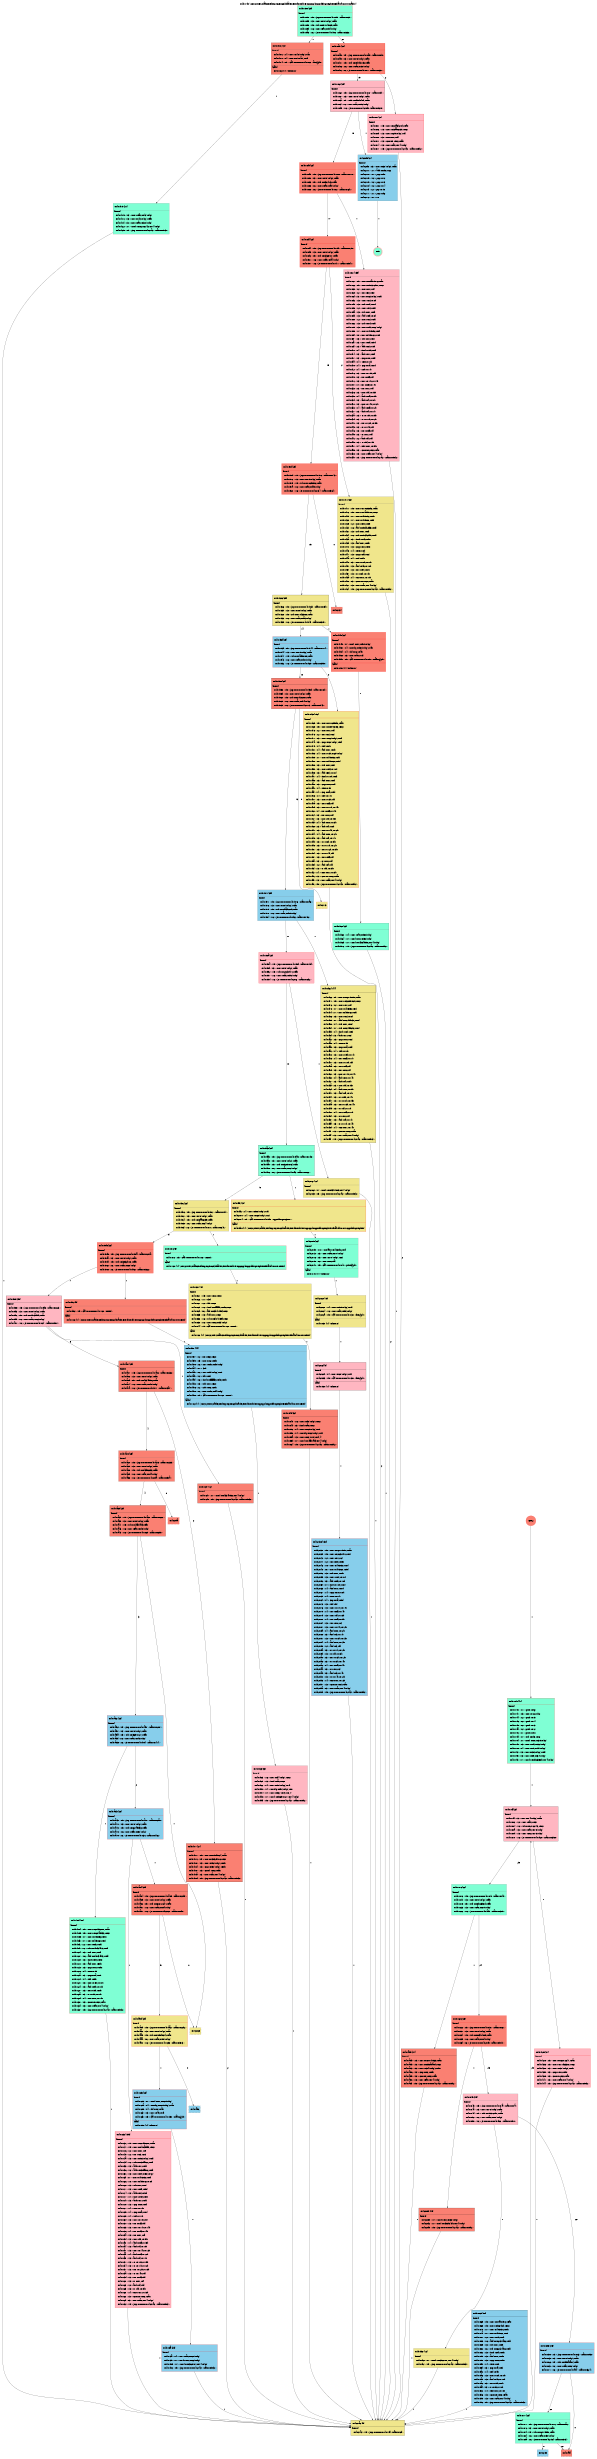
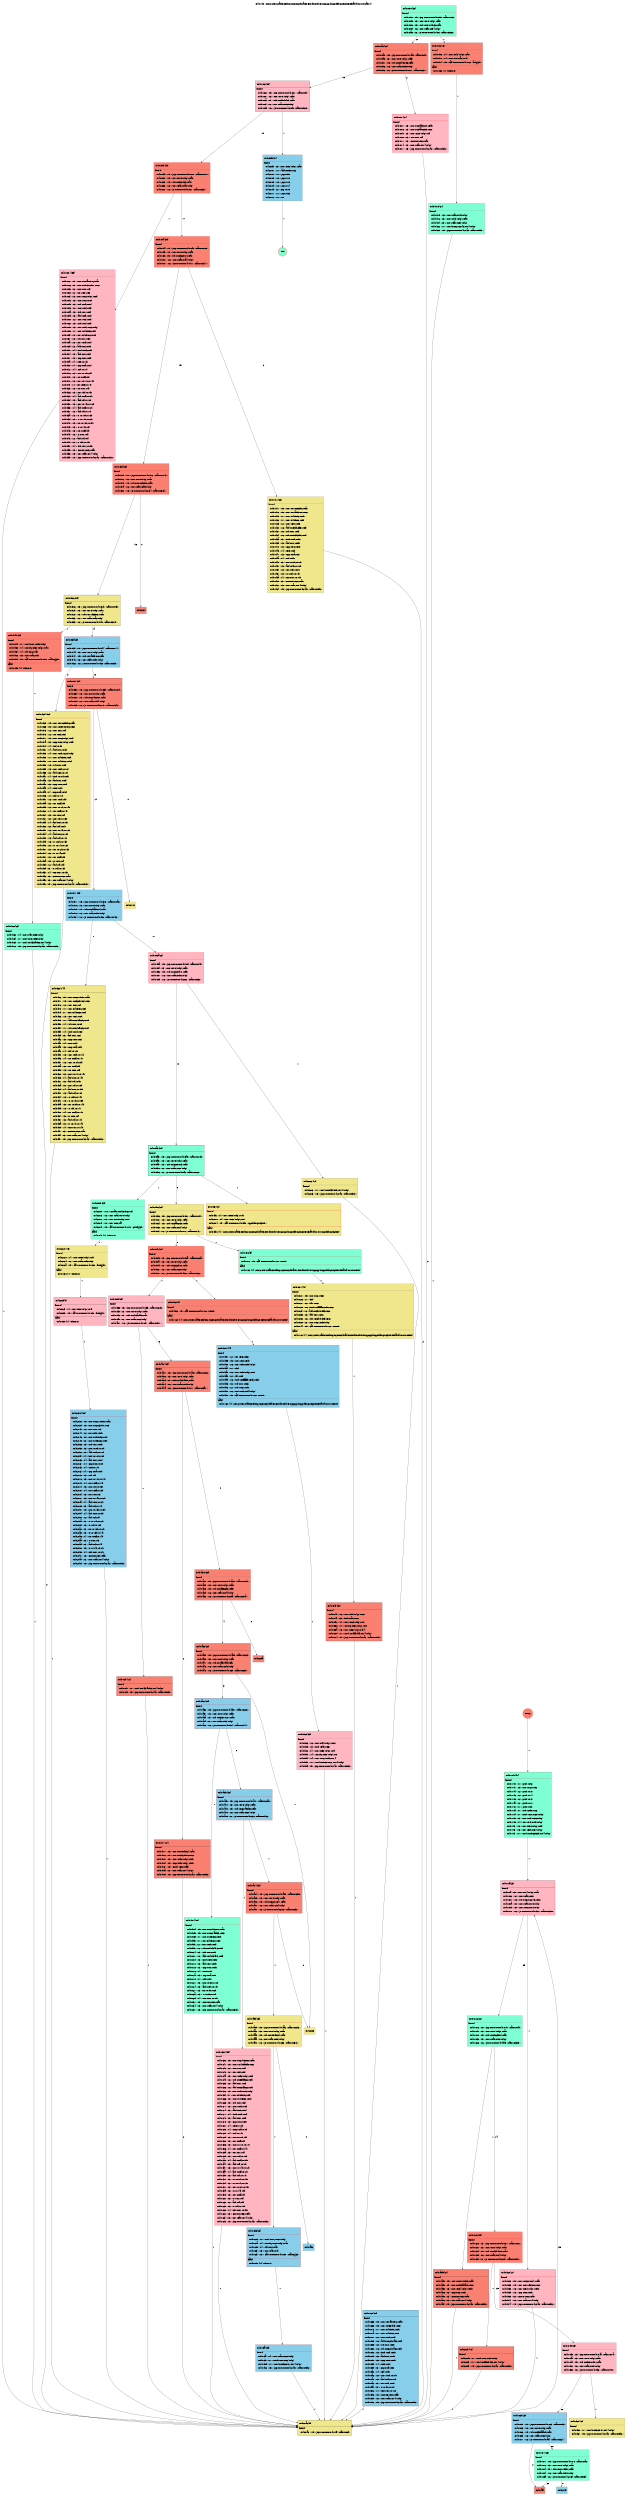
(313, 1234) -> (150, 1187)
(161, 1965) -> (275, 1965)
(422, 2397) -> none
